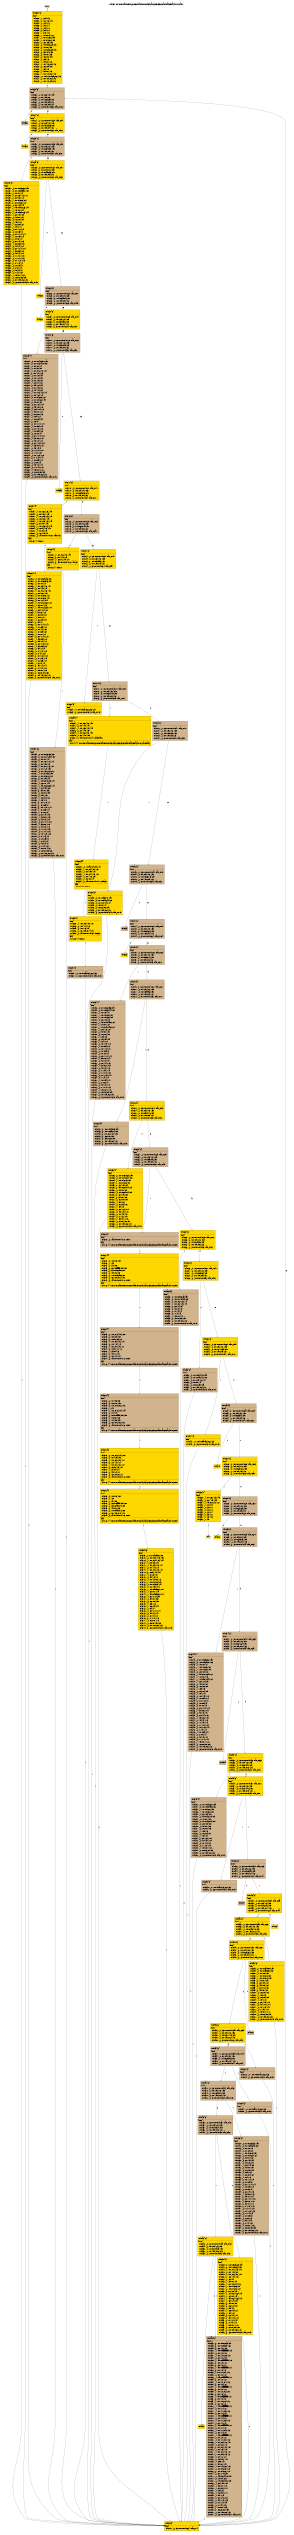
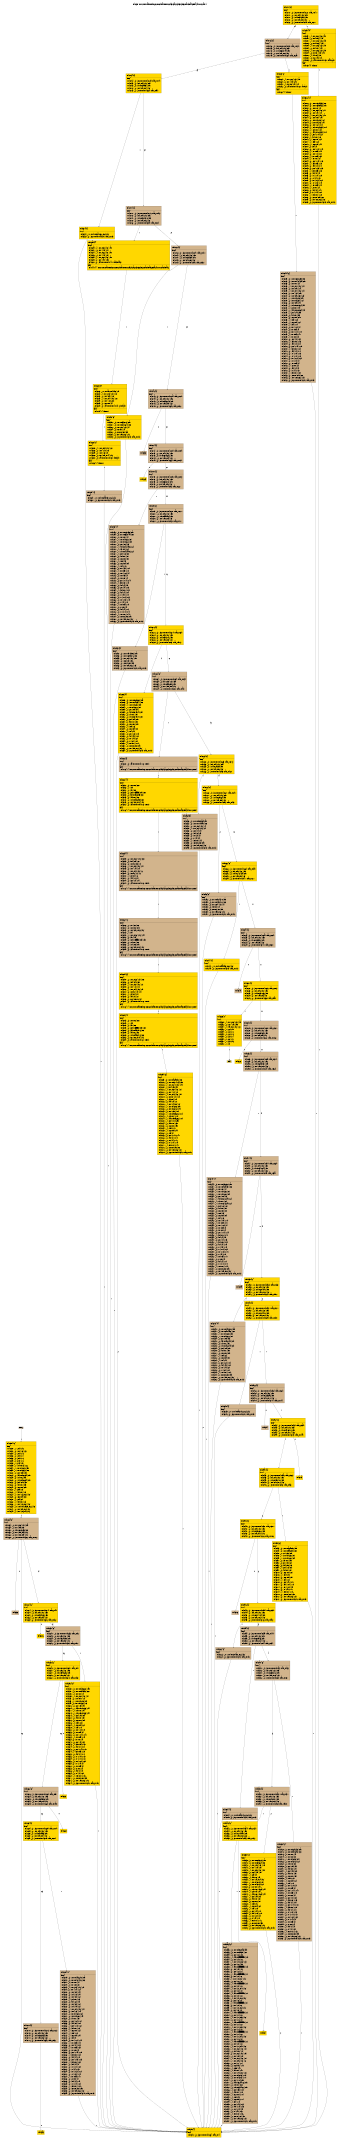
(72, 416) -> none
(217, 1466) -> (238, 991)
